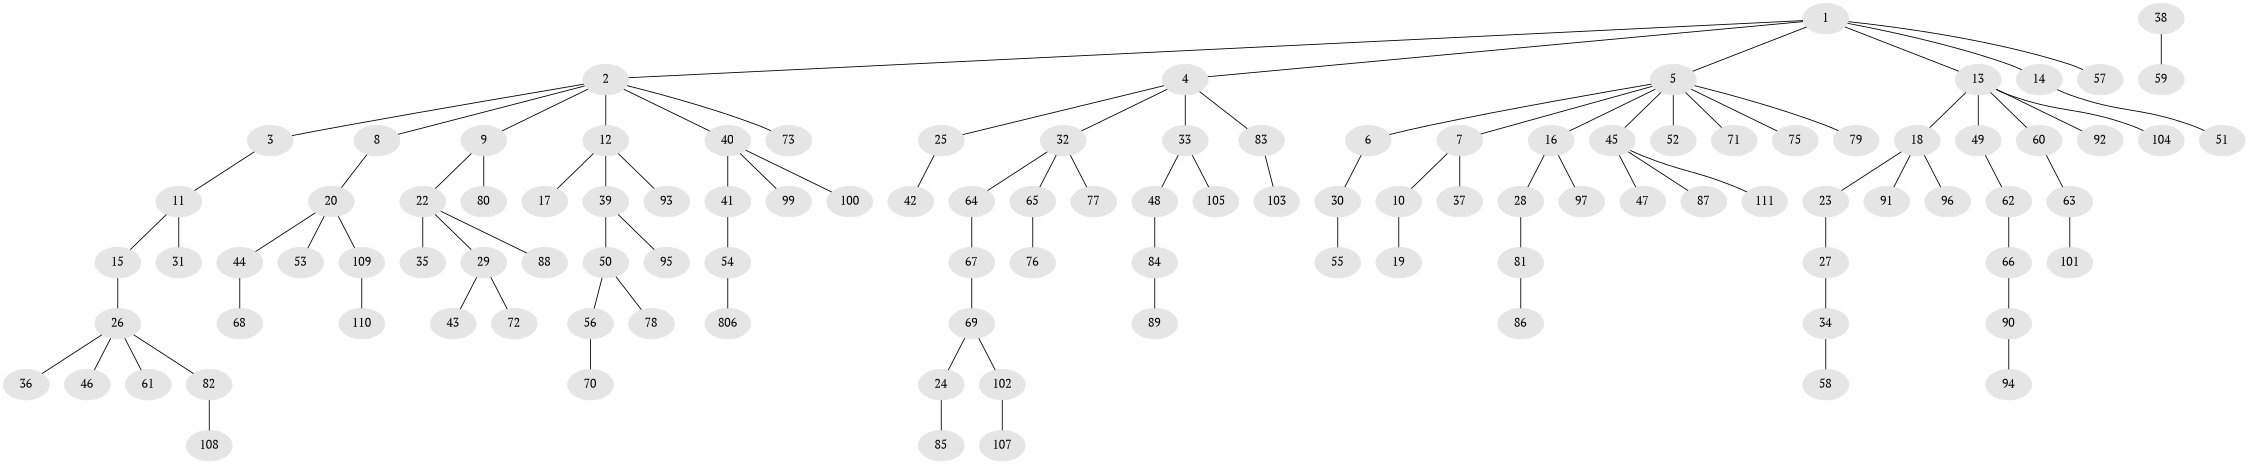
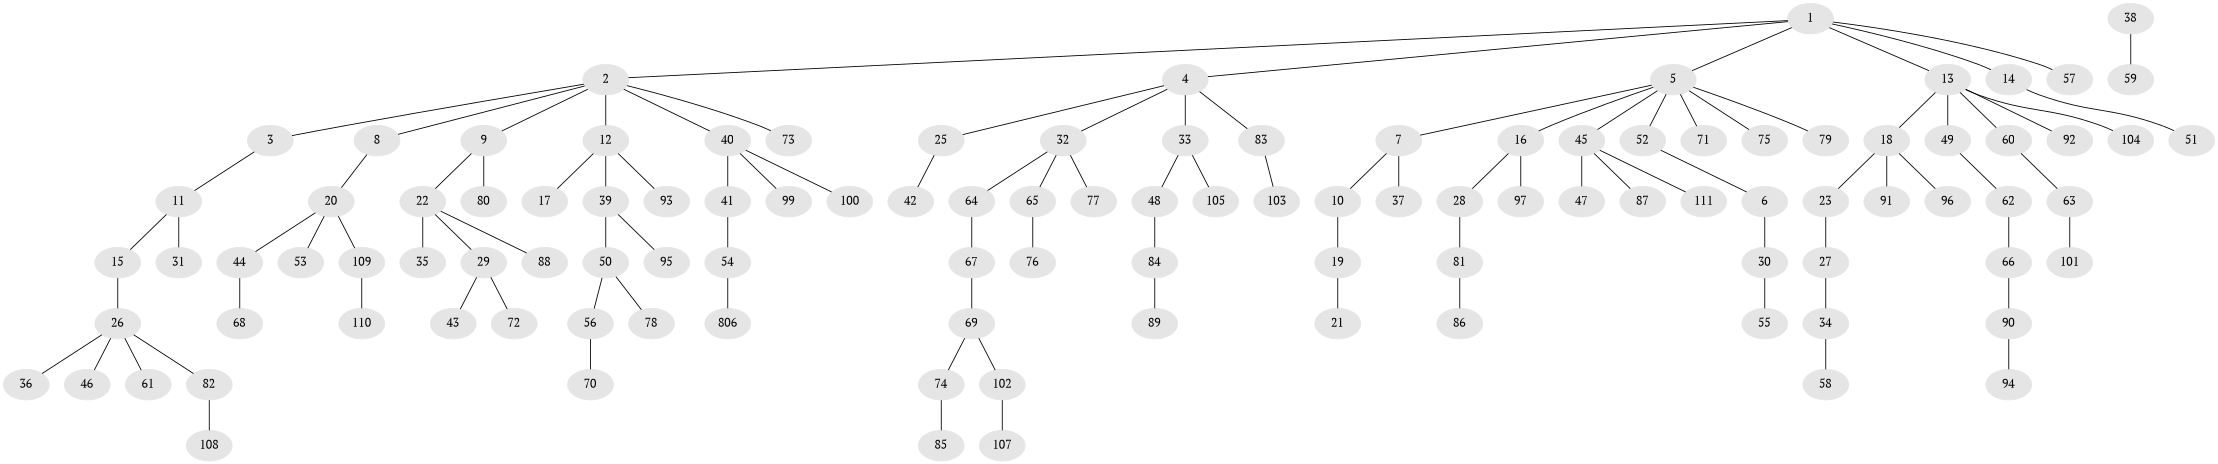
(1520, 108) -> (1704, 171)
none -> (1338, 324)
(941, 385) -> (941, 385)
